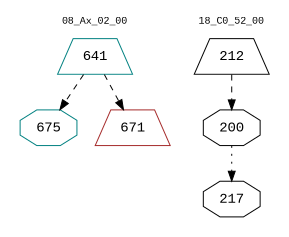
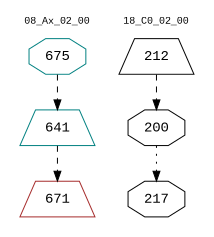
(232, 21) -> (156, 21)
(74, 88) -> (57, 87)
